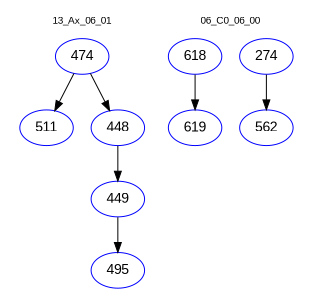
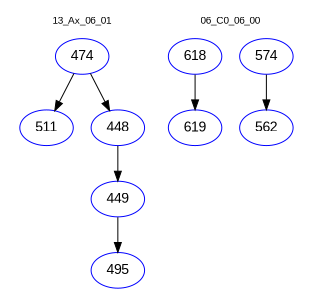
(266, 56) -> (266, 56)
